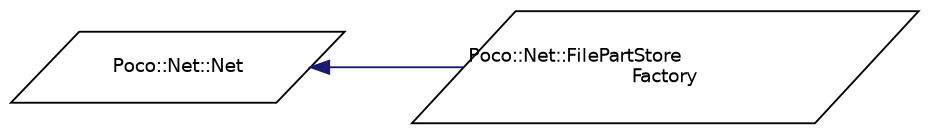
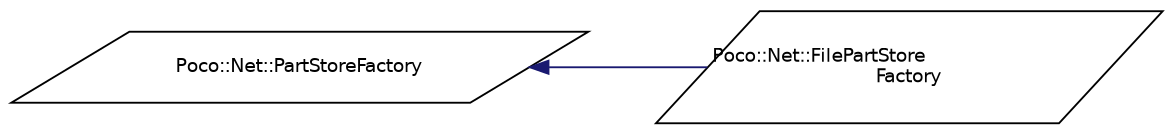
(178, 67) -> (300, 67)
